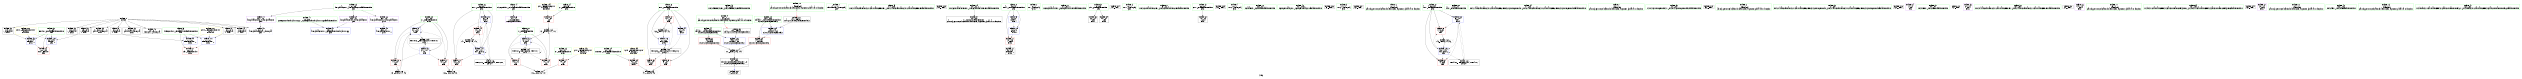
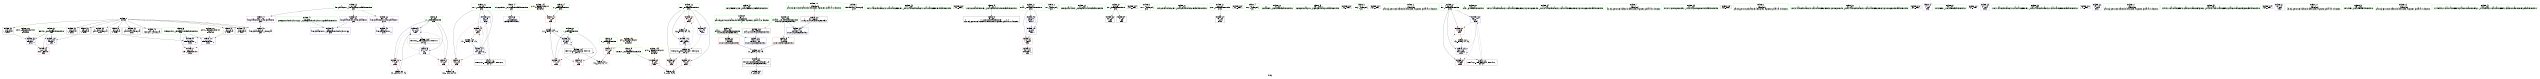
(527, 67) -> (590, 57)
